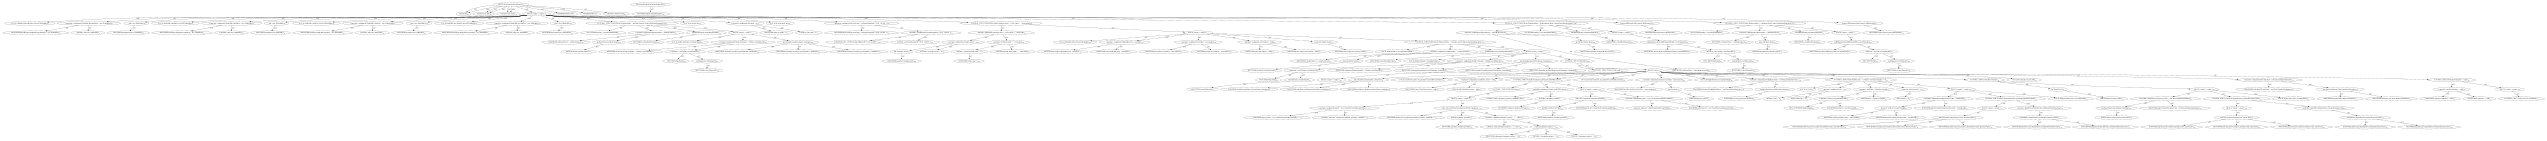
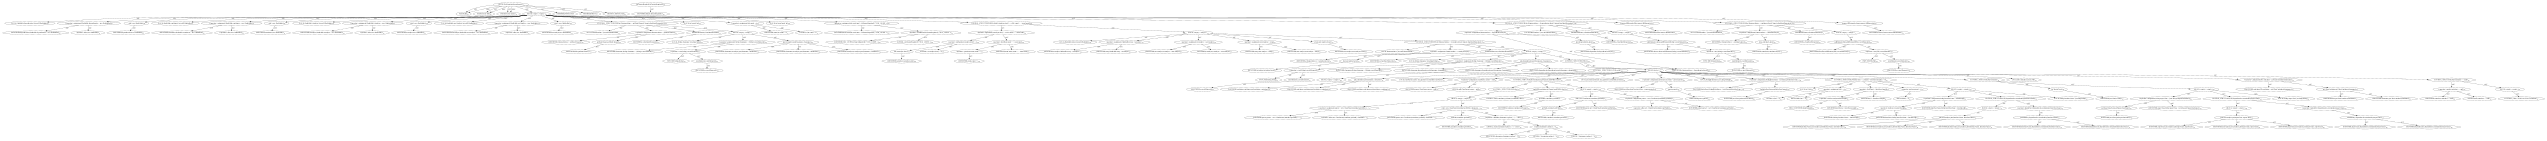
(1584, 68) -> (1637, 68)
